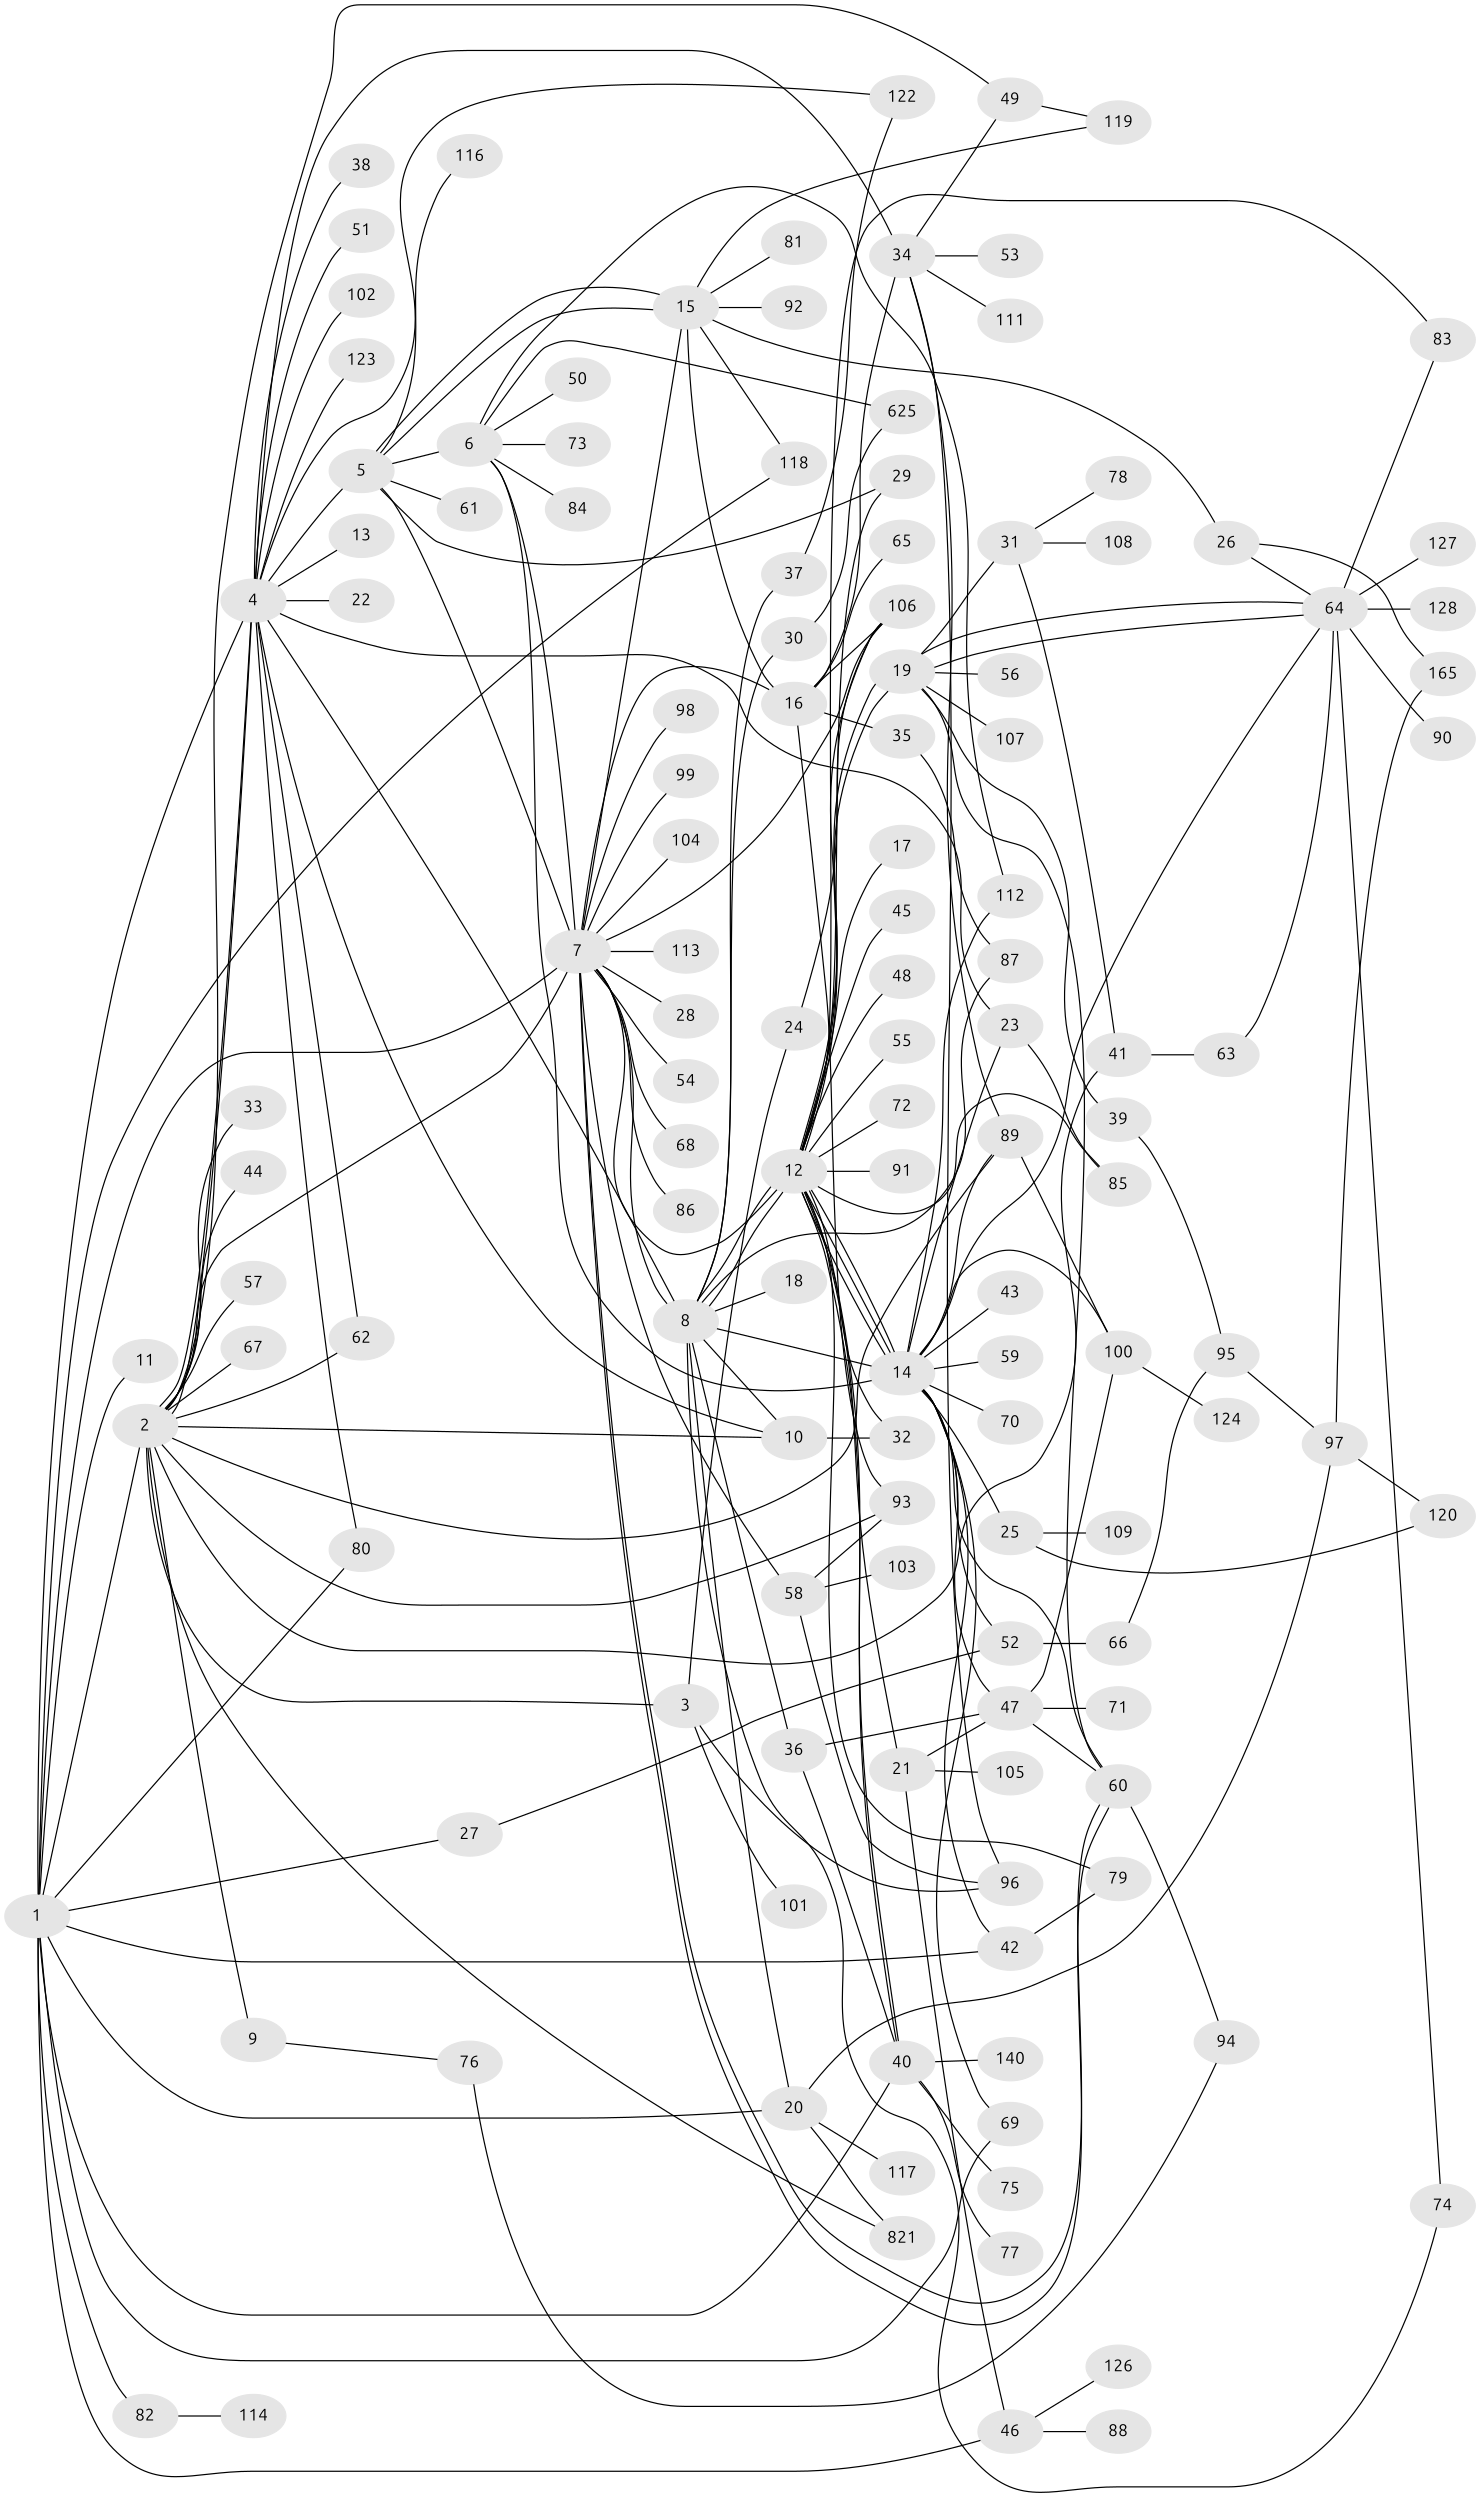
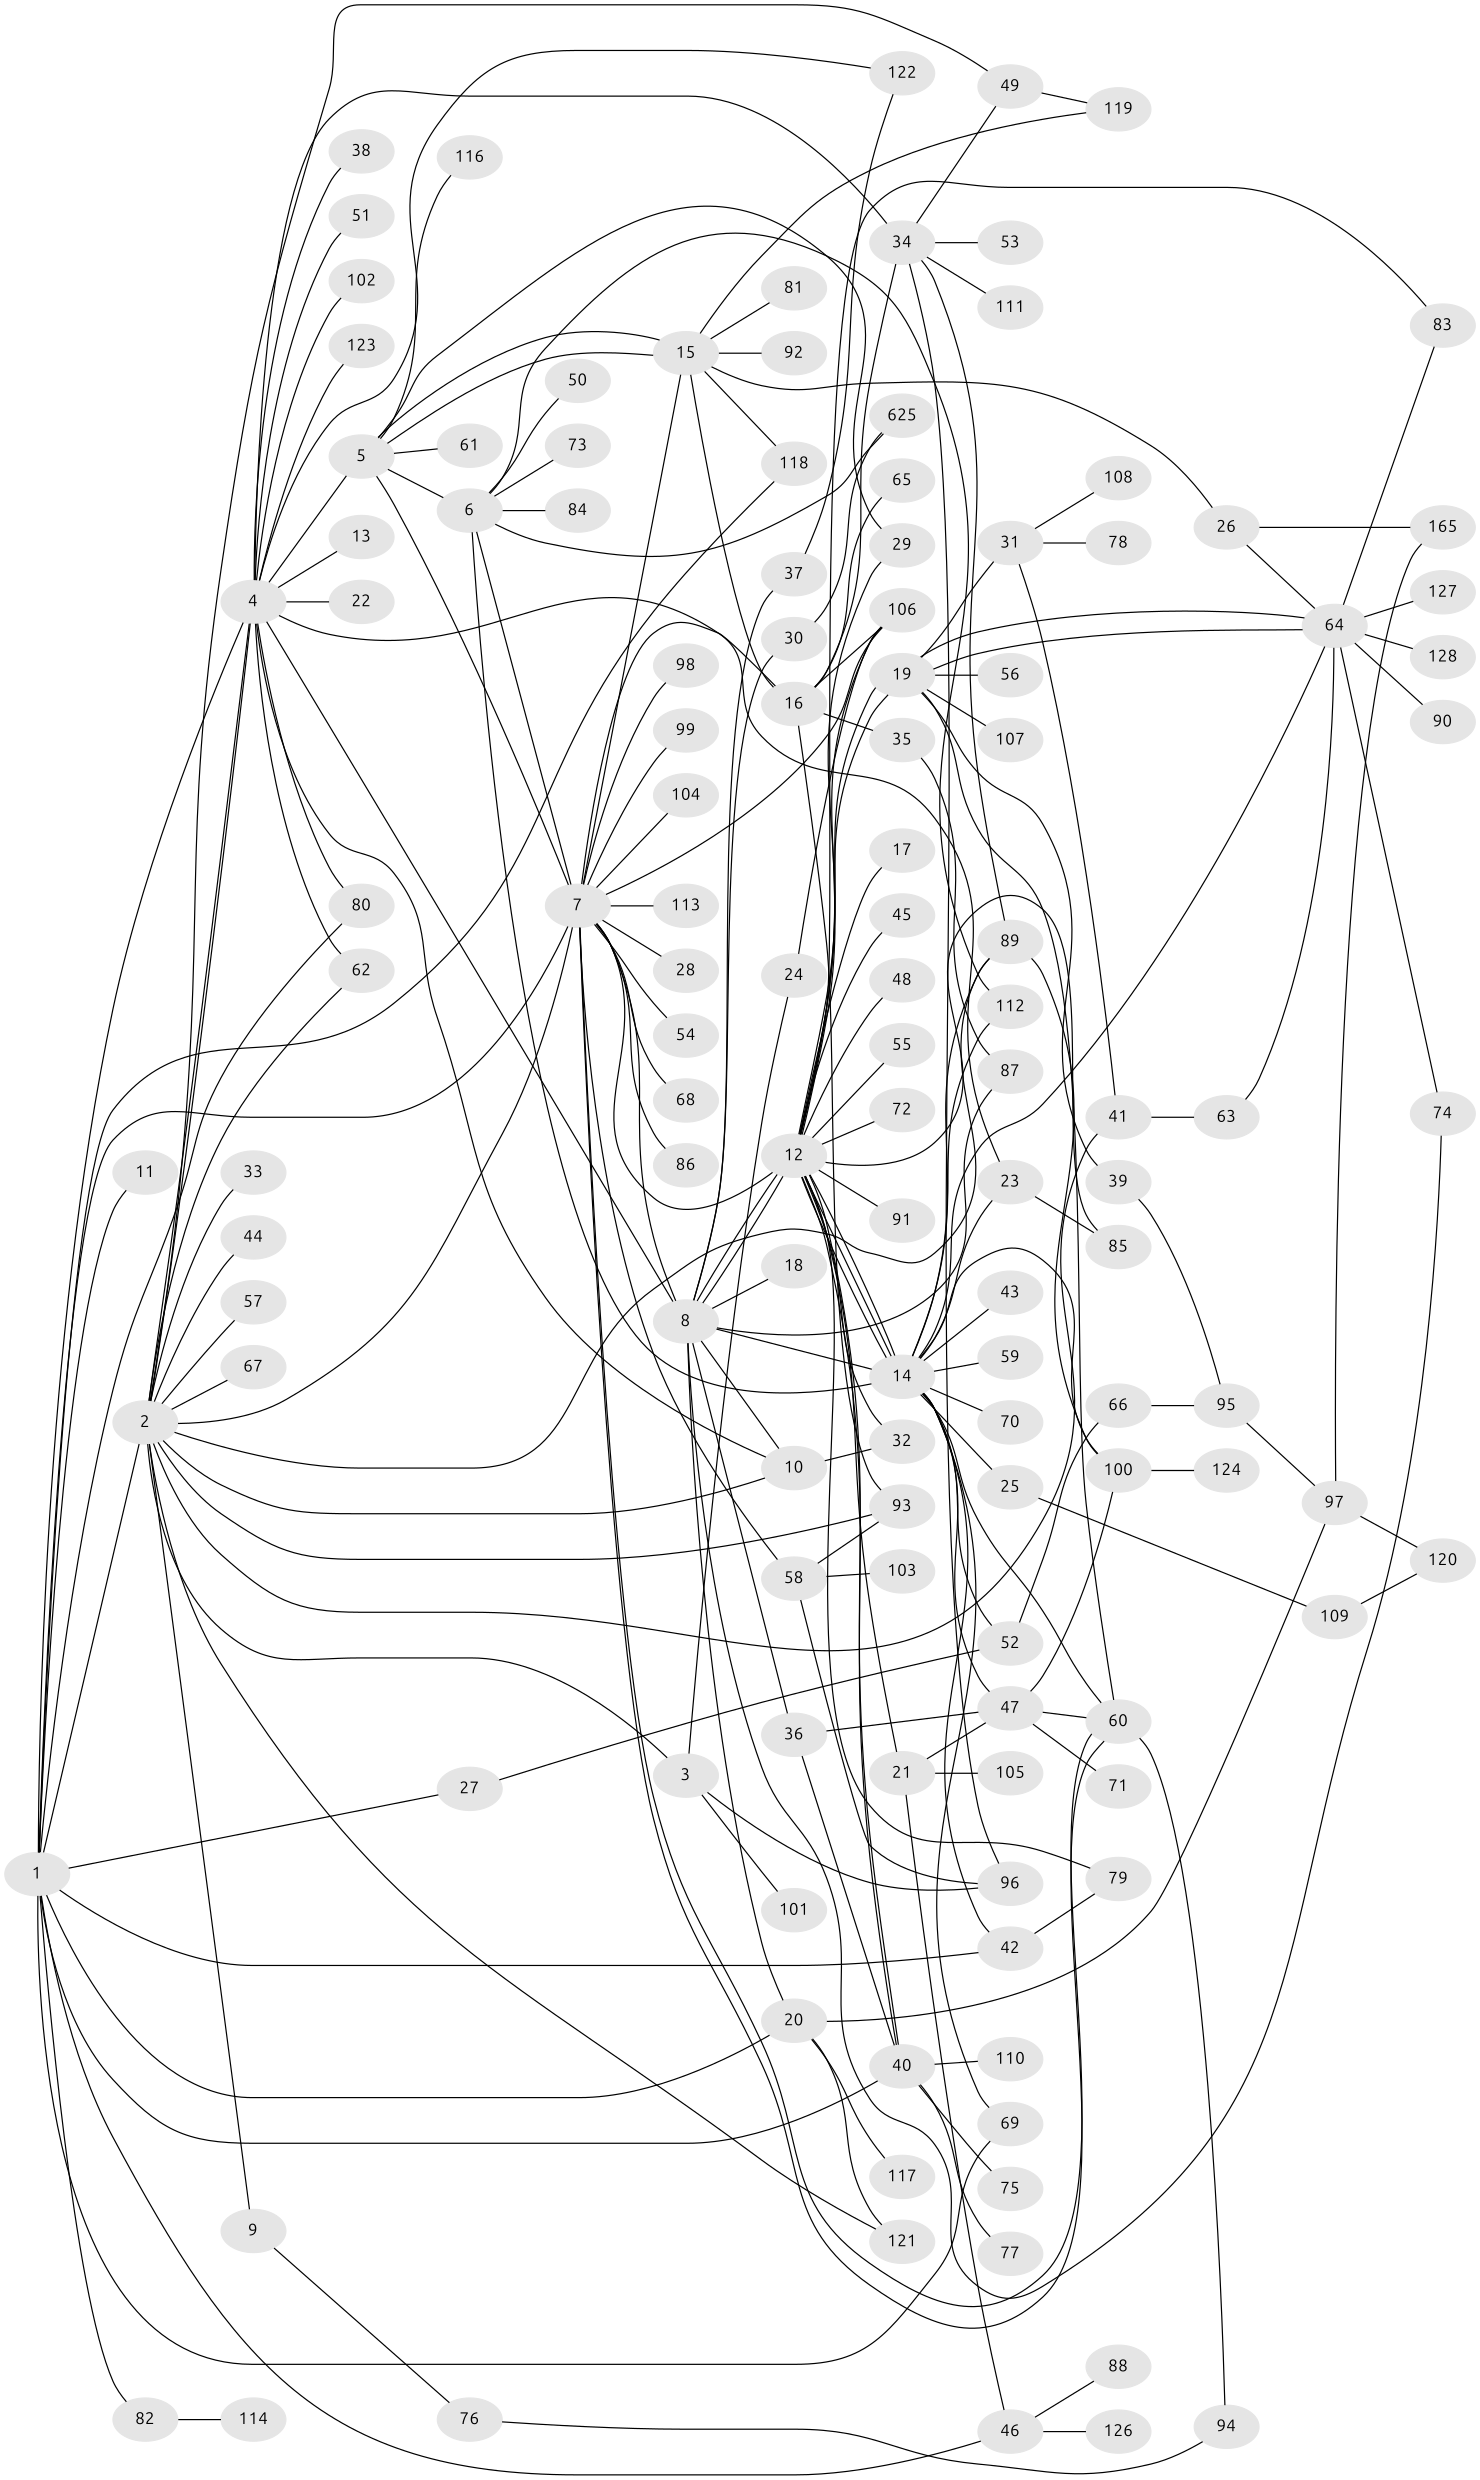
(1225, 1570) -> (1393, 1587)
(1010, 2059) -> (1010, 2059)
(902, 2238) -> (902, 2242)
